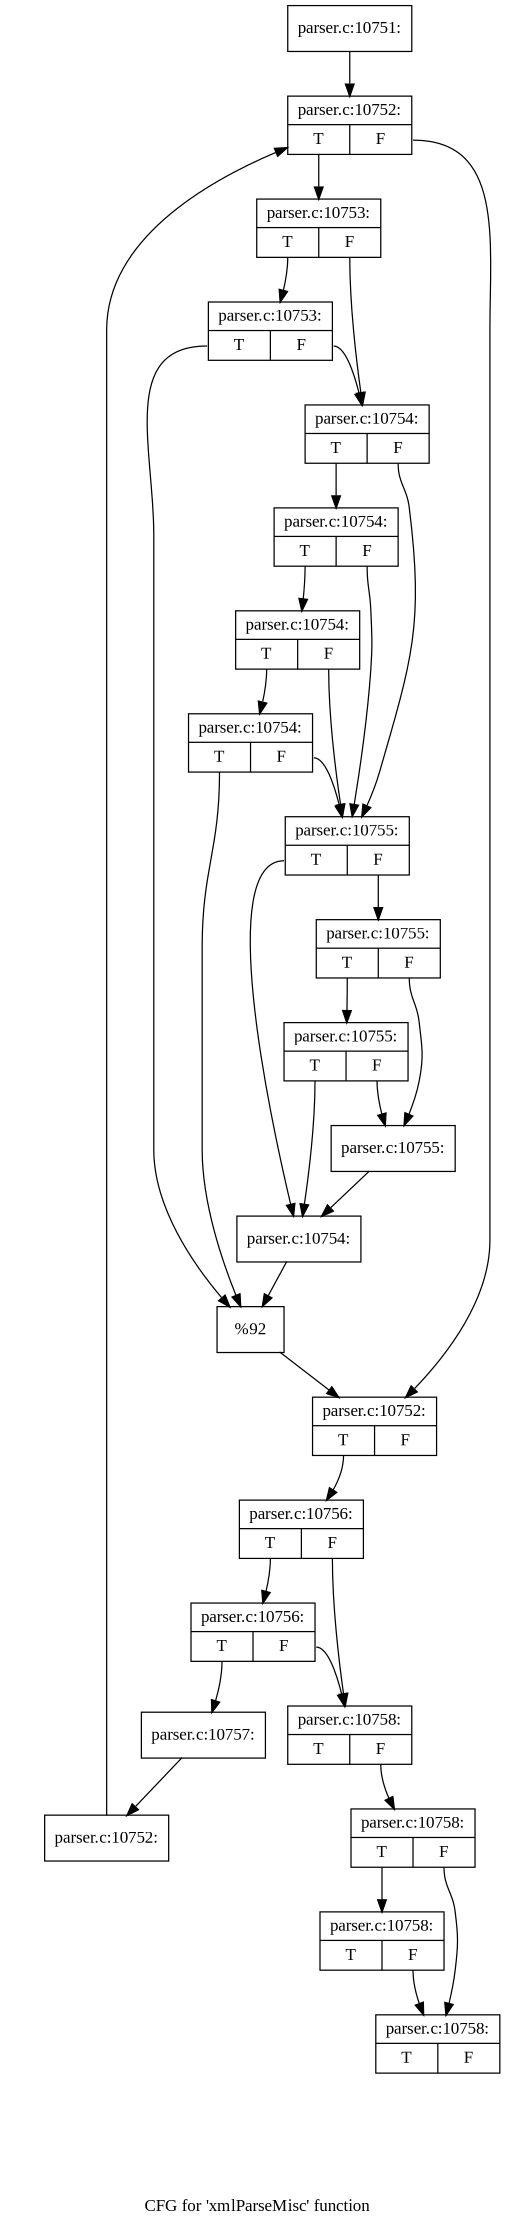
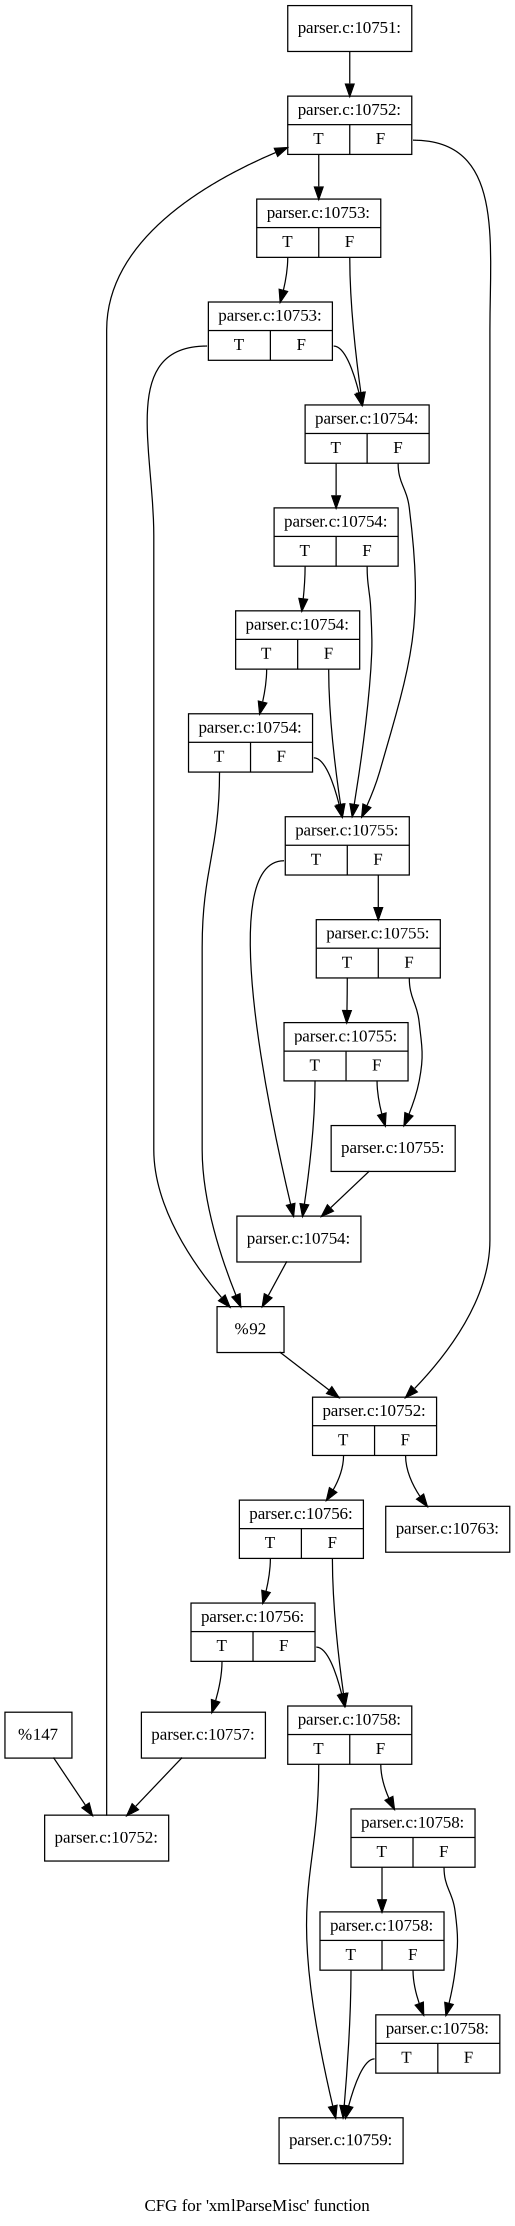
none -> (448, 1529)
none -> (38, 1735)
none -> (341, 2141)
